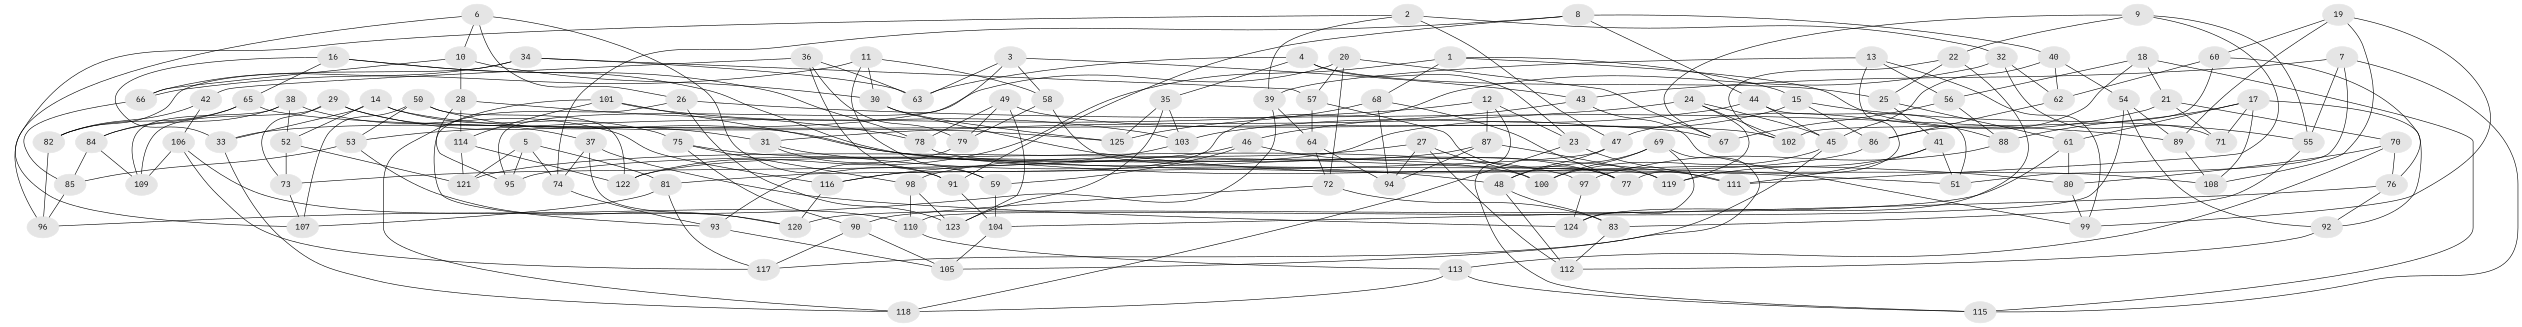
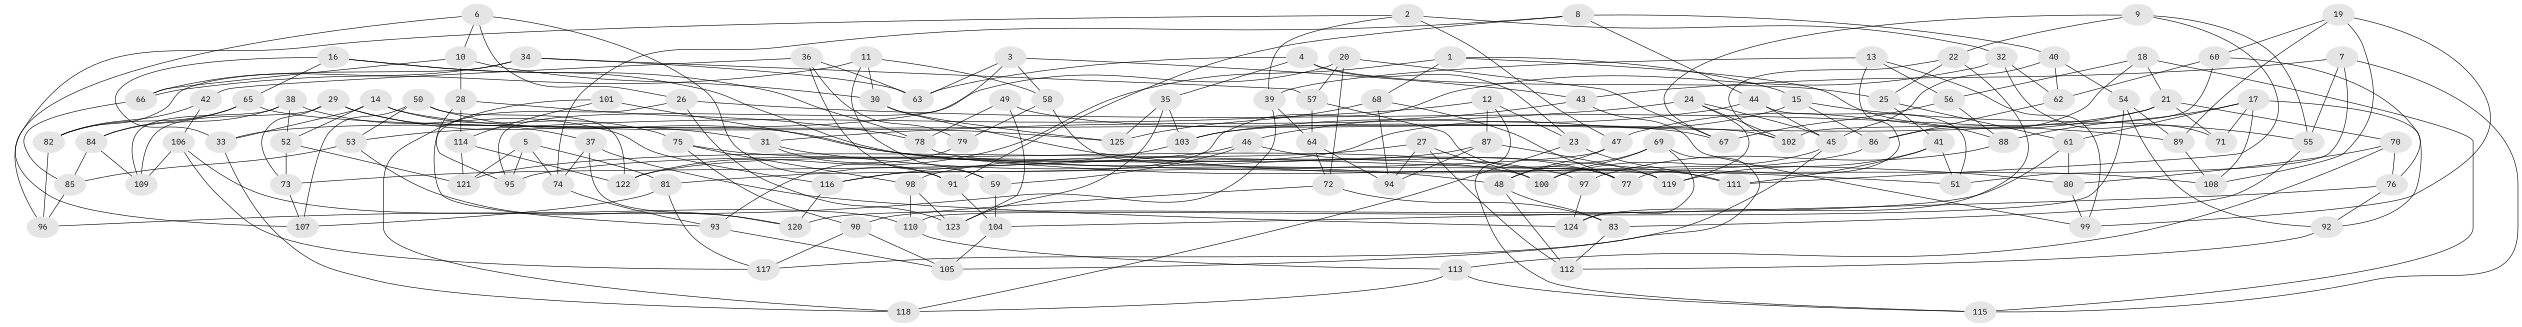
(895, 119) -> (1676, 129)
(984, 121) -> none
